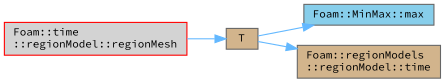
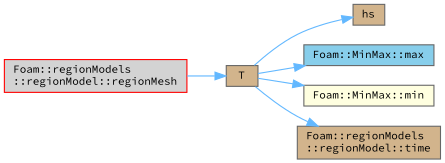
none -> (369, 15)
(96, 39) -> (96, 76)
none -> (369, 96)
